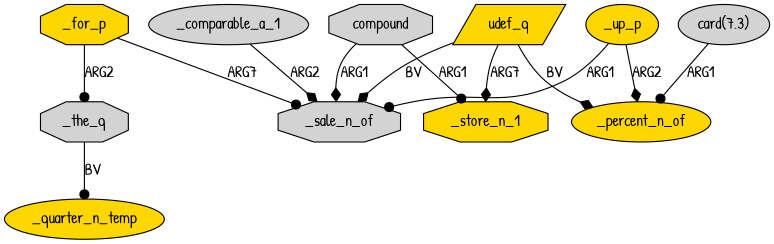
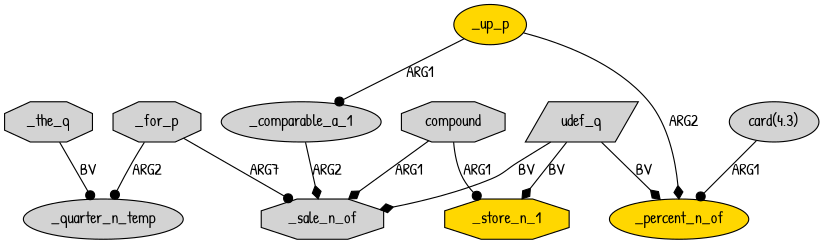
(84, 25) -> (157, 122)
(509, 25) -> (582, 122)
(724, 25) -> (774, 122)
(84, 69) -> (130, 166)
(505, 73) -> (557, 171)
(509, 97) -> (404, 69)
(84, 219) -> (103, 219)
